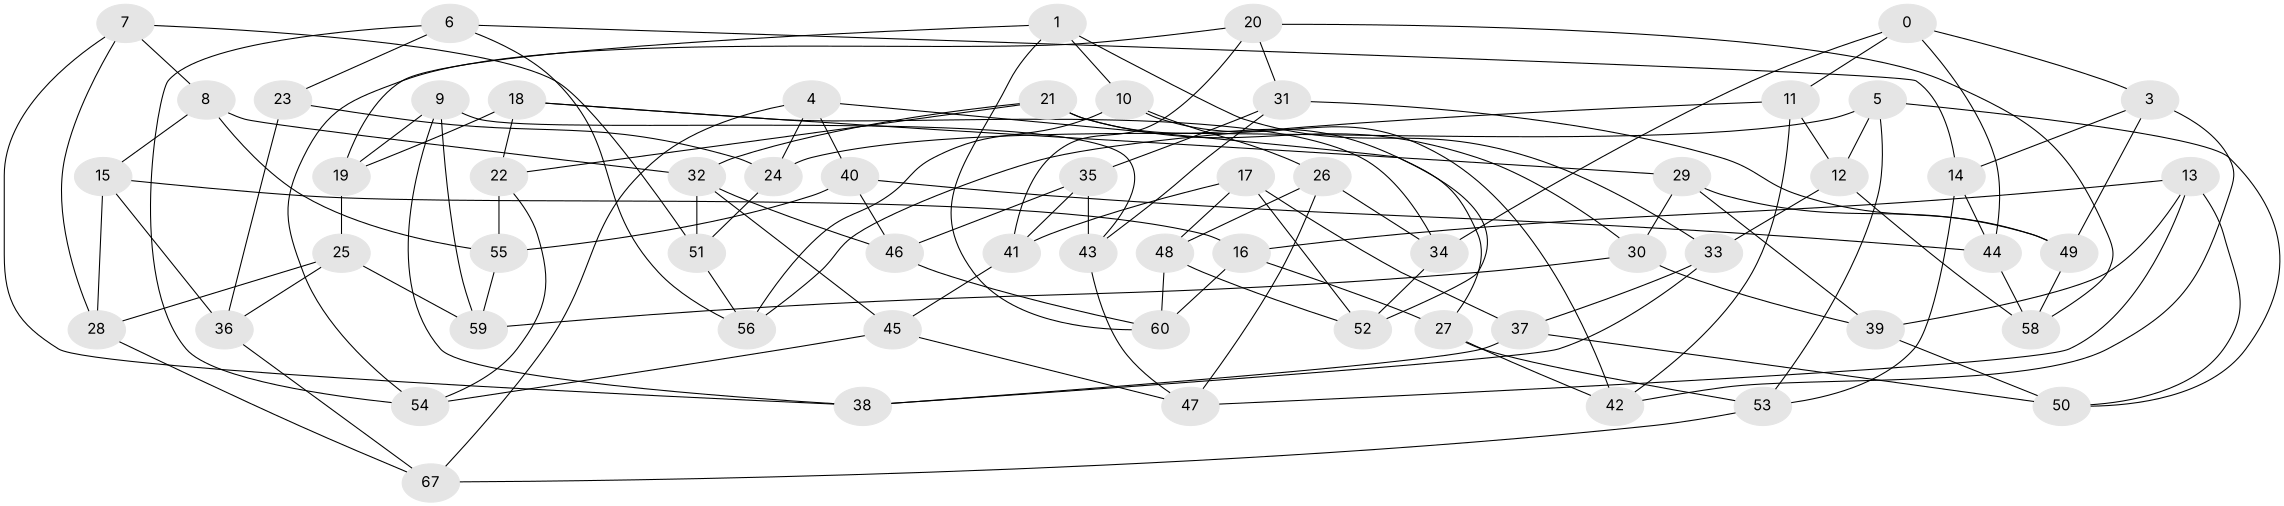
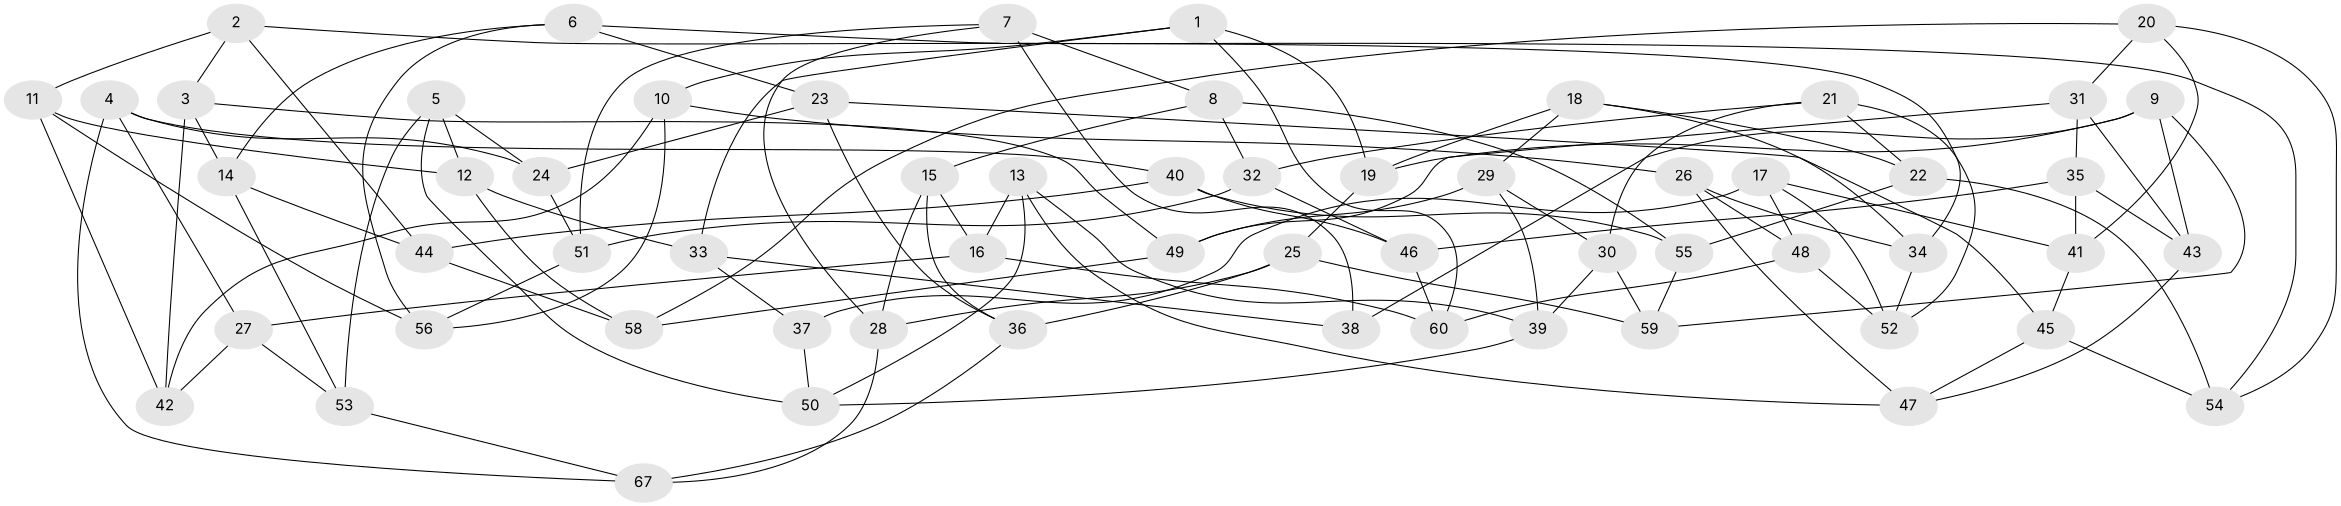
(1908, 23) -> (236, 23)
(791, 250) -> (1405, 133)
(1196, 380) -> none
